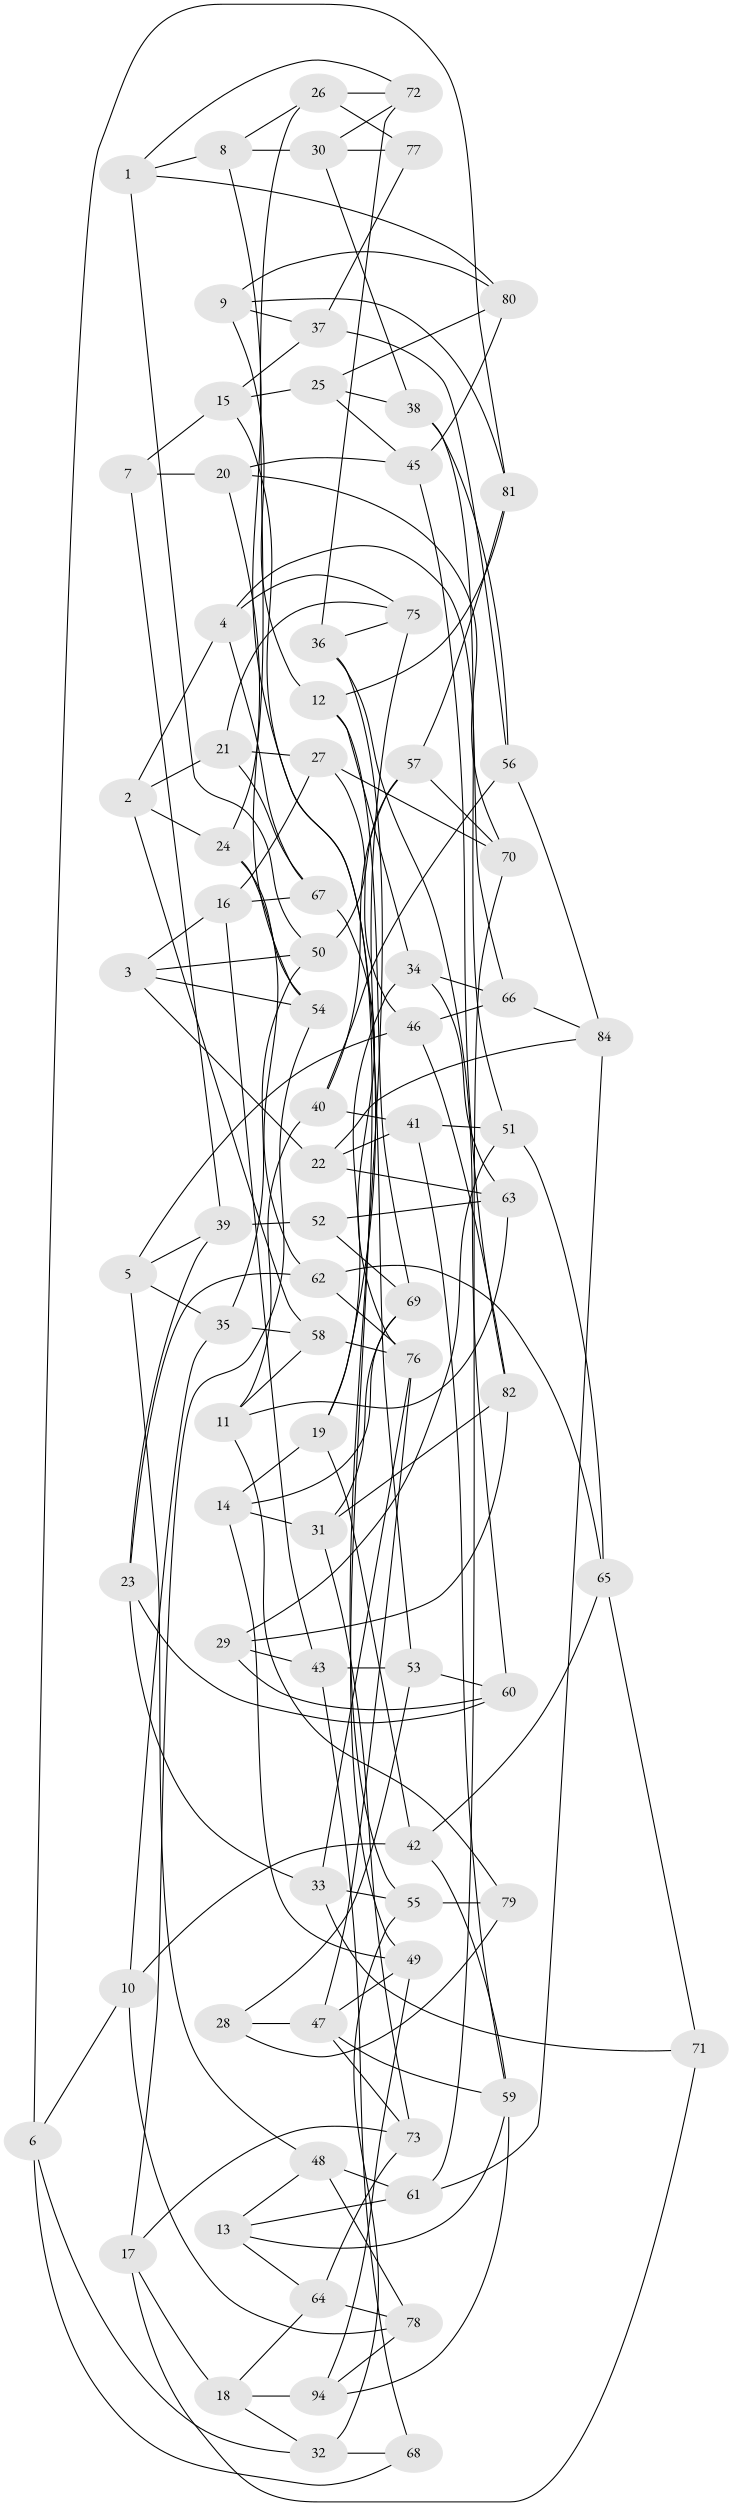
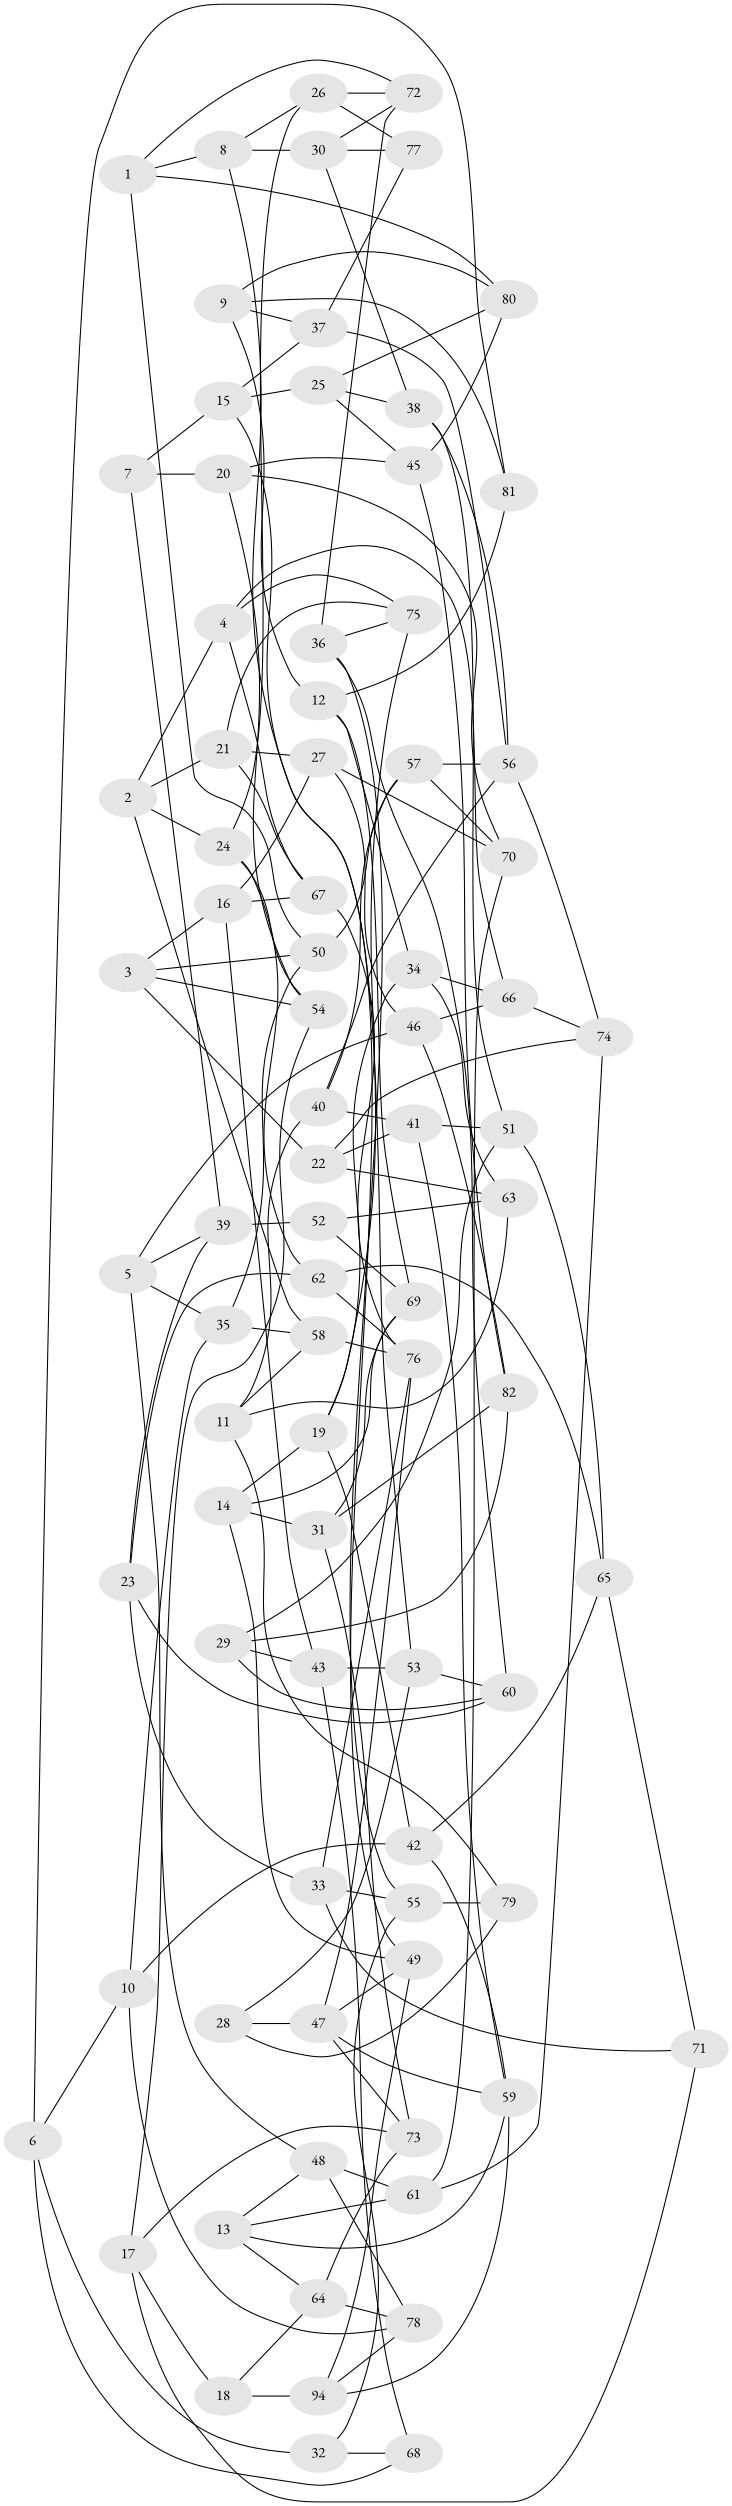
(460, 654) -> (454, 764)
(604, 1037) -> (604, 1037)
(271, 2425) -> none
